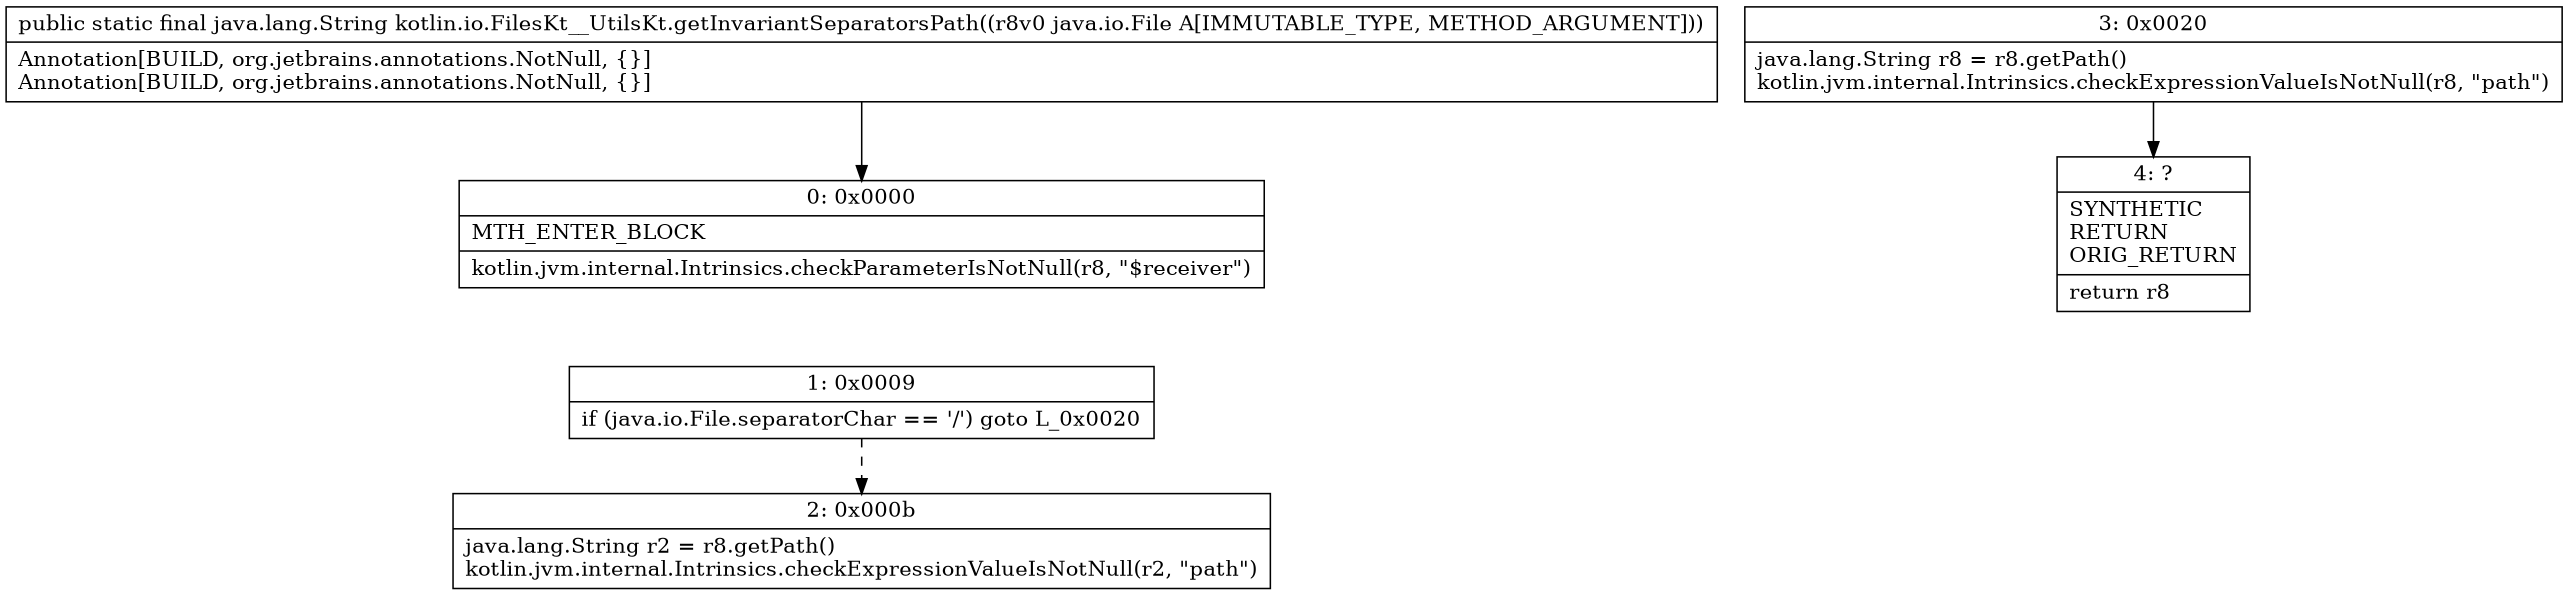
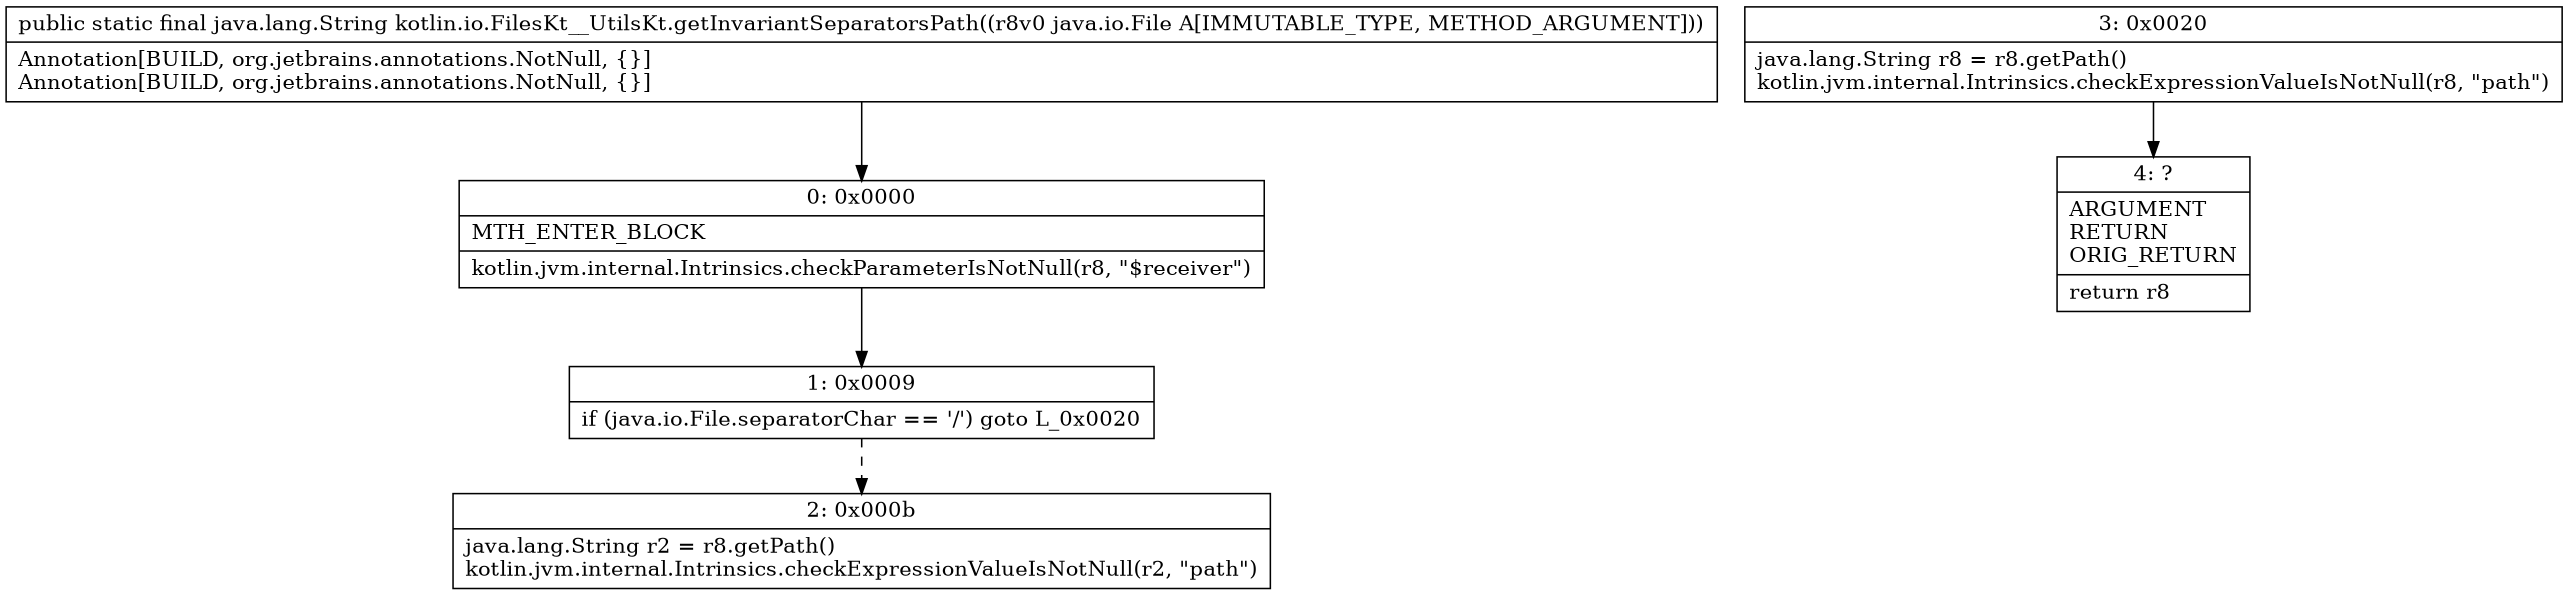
(2137, 210) -> (2138, 210)
none -> (862, 319)
